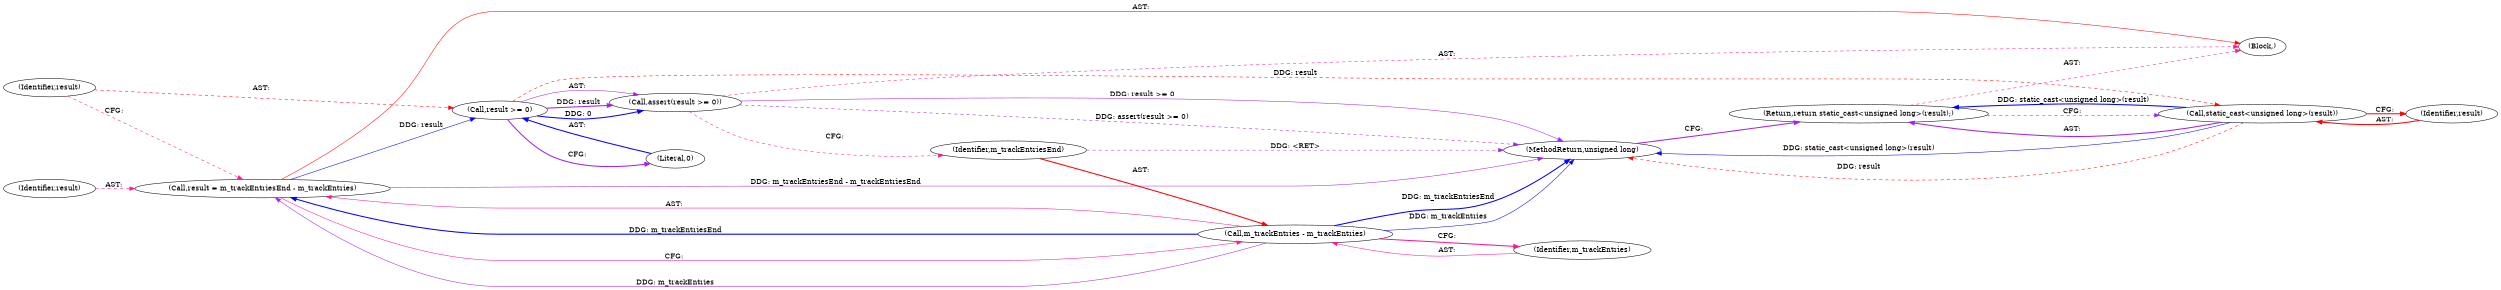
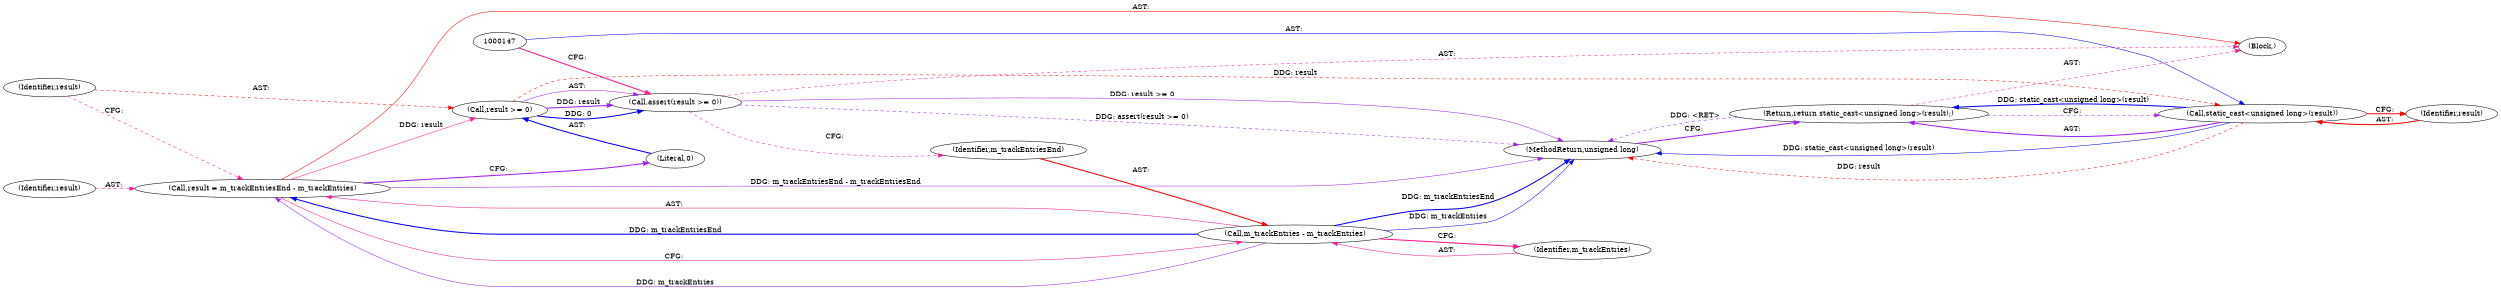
none -> (500, 42)
(380, 150) -> (380, 150)
(1292, 150) -> (1674, 124)
(569, 162) -> (504, 175)
